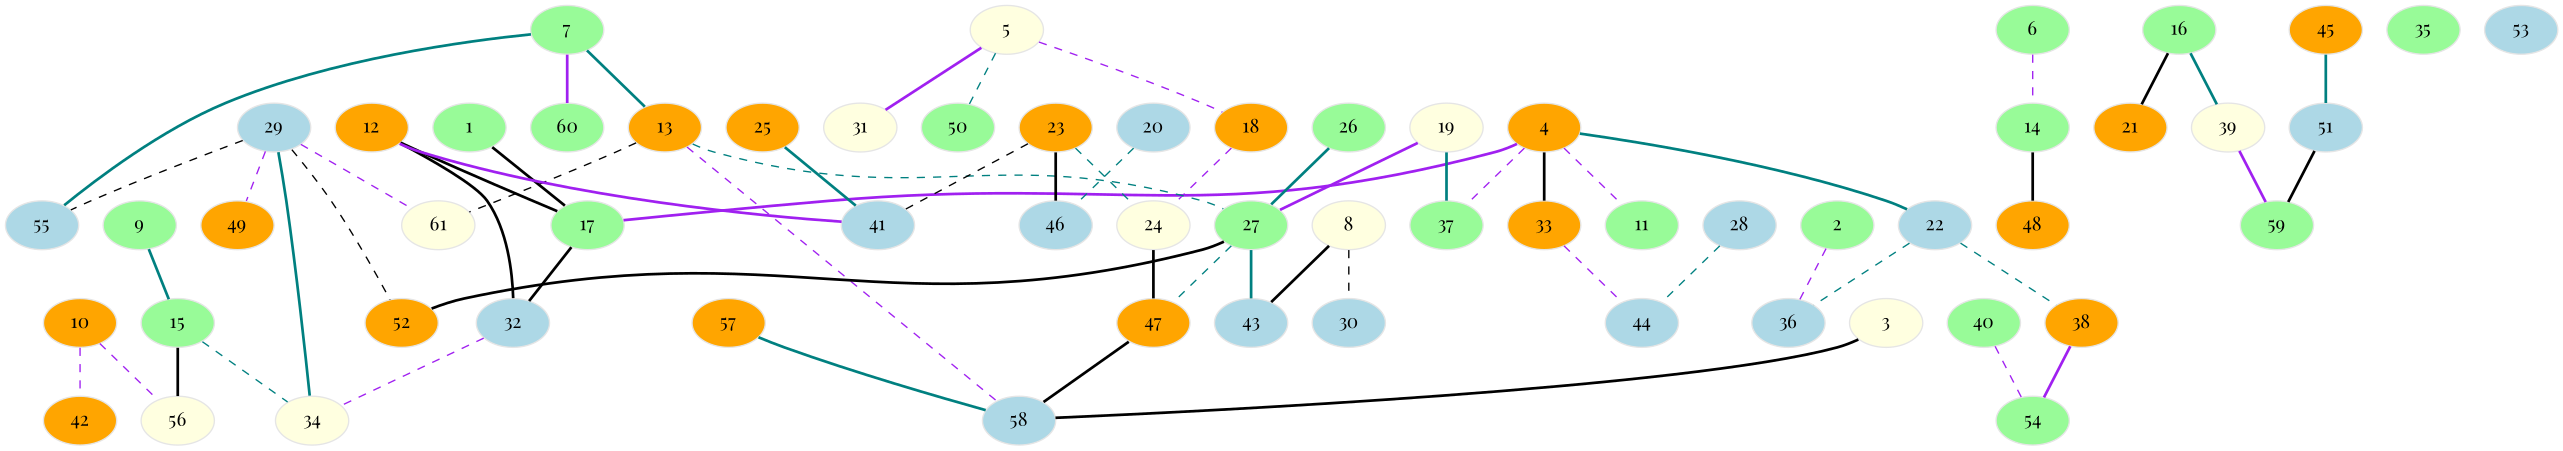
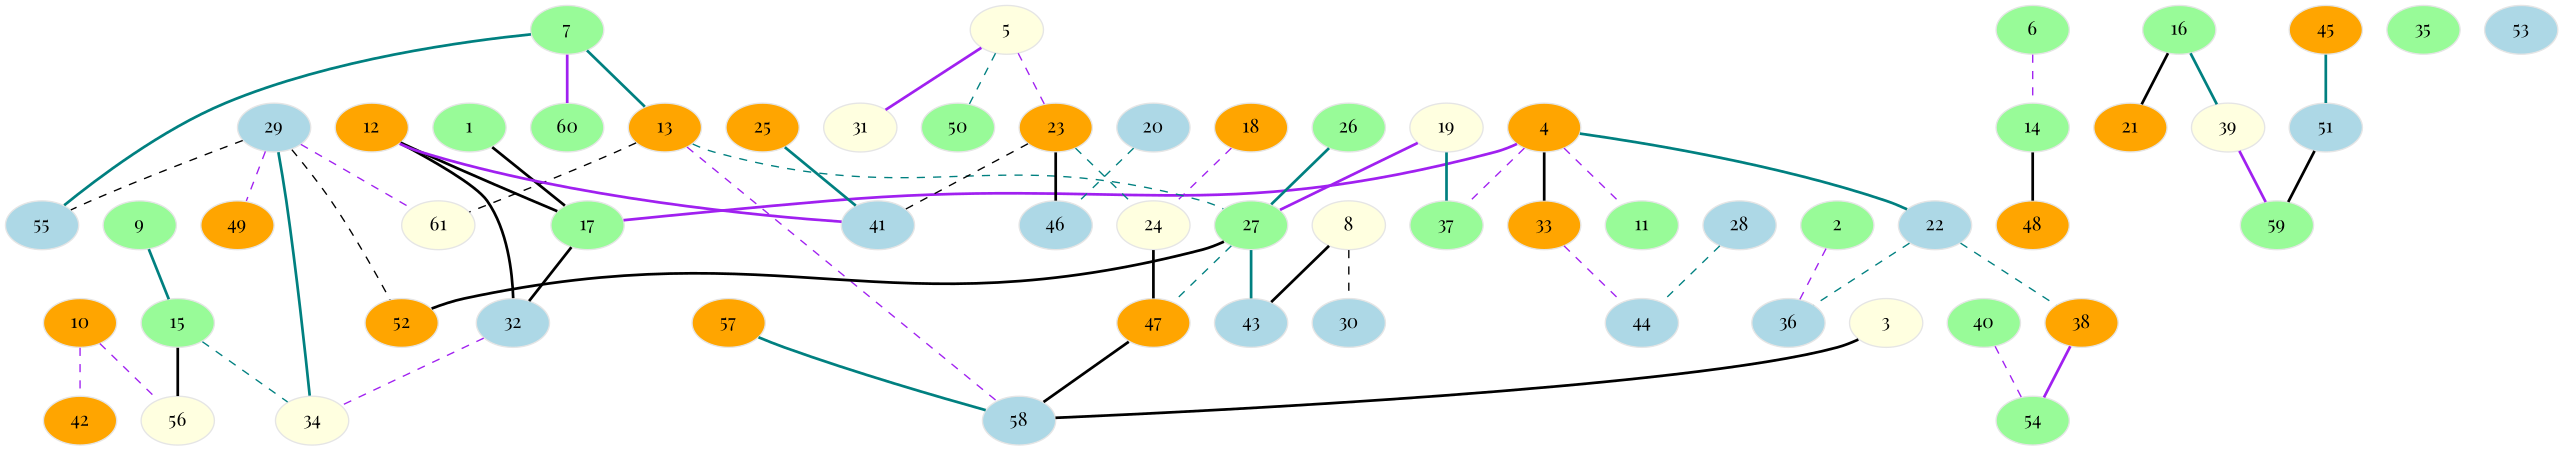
(1131, 75) -> (1031, 79)
